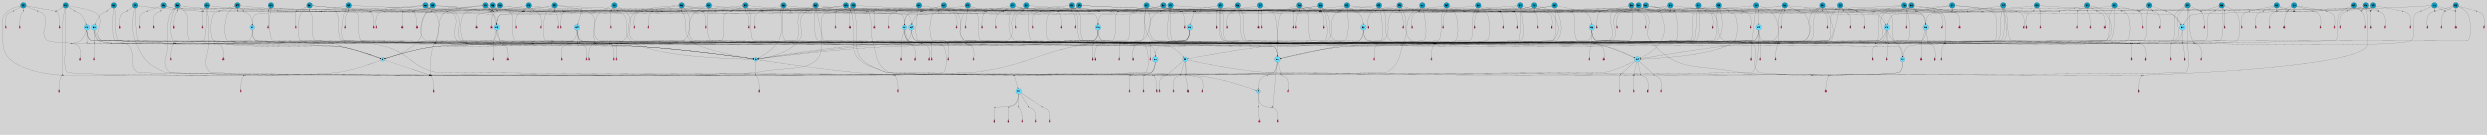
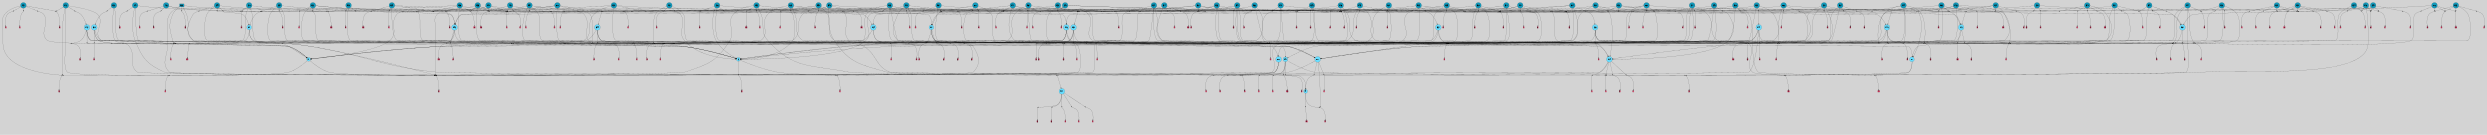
(177, 5) -> (182, 5)
none -> (1879, 91)
